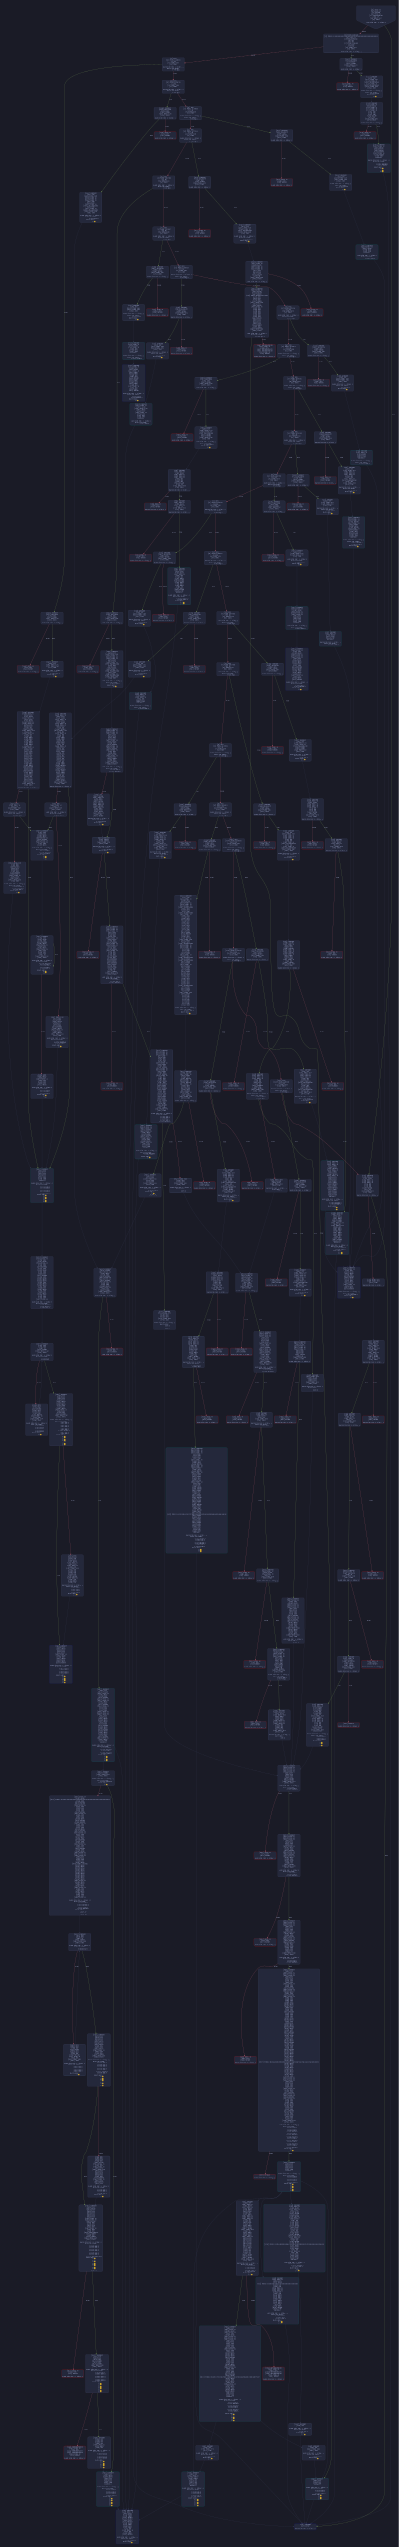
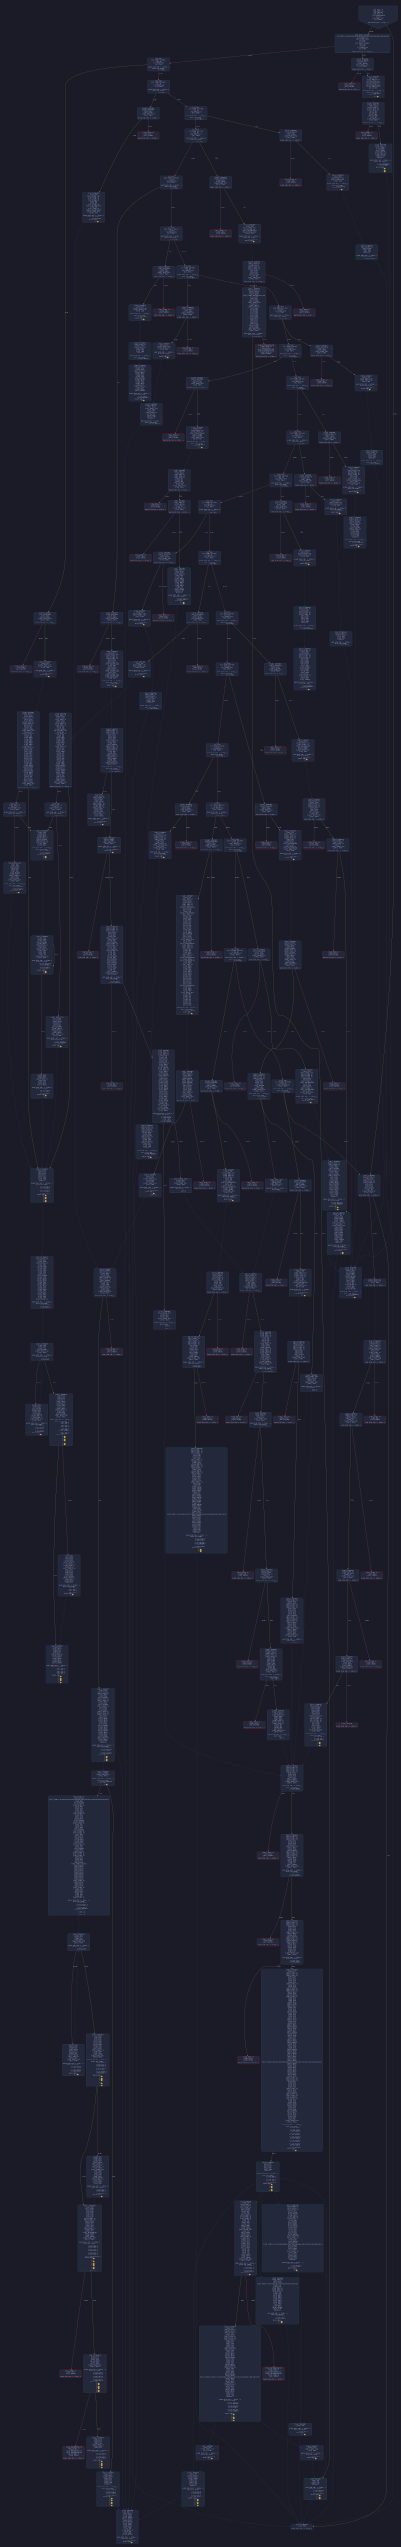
(265, 2177) -> none
